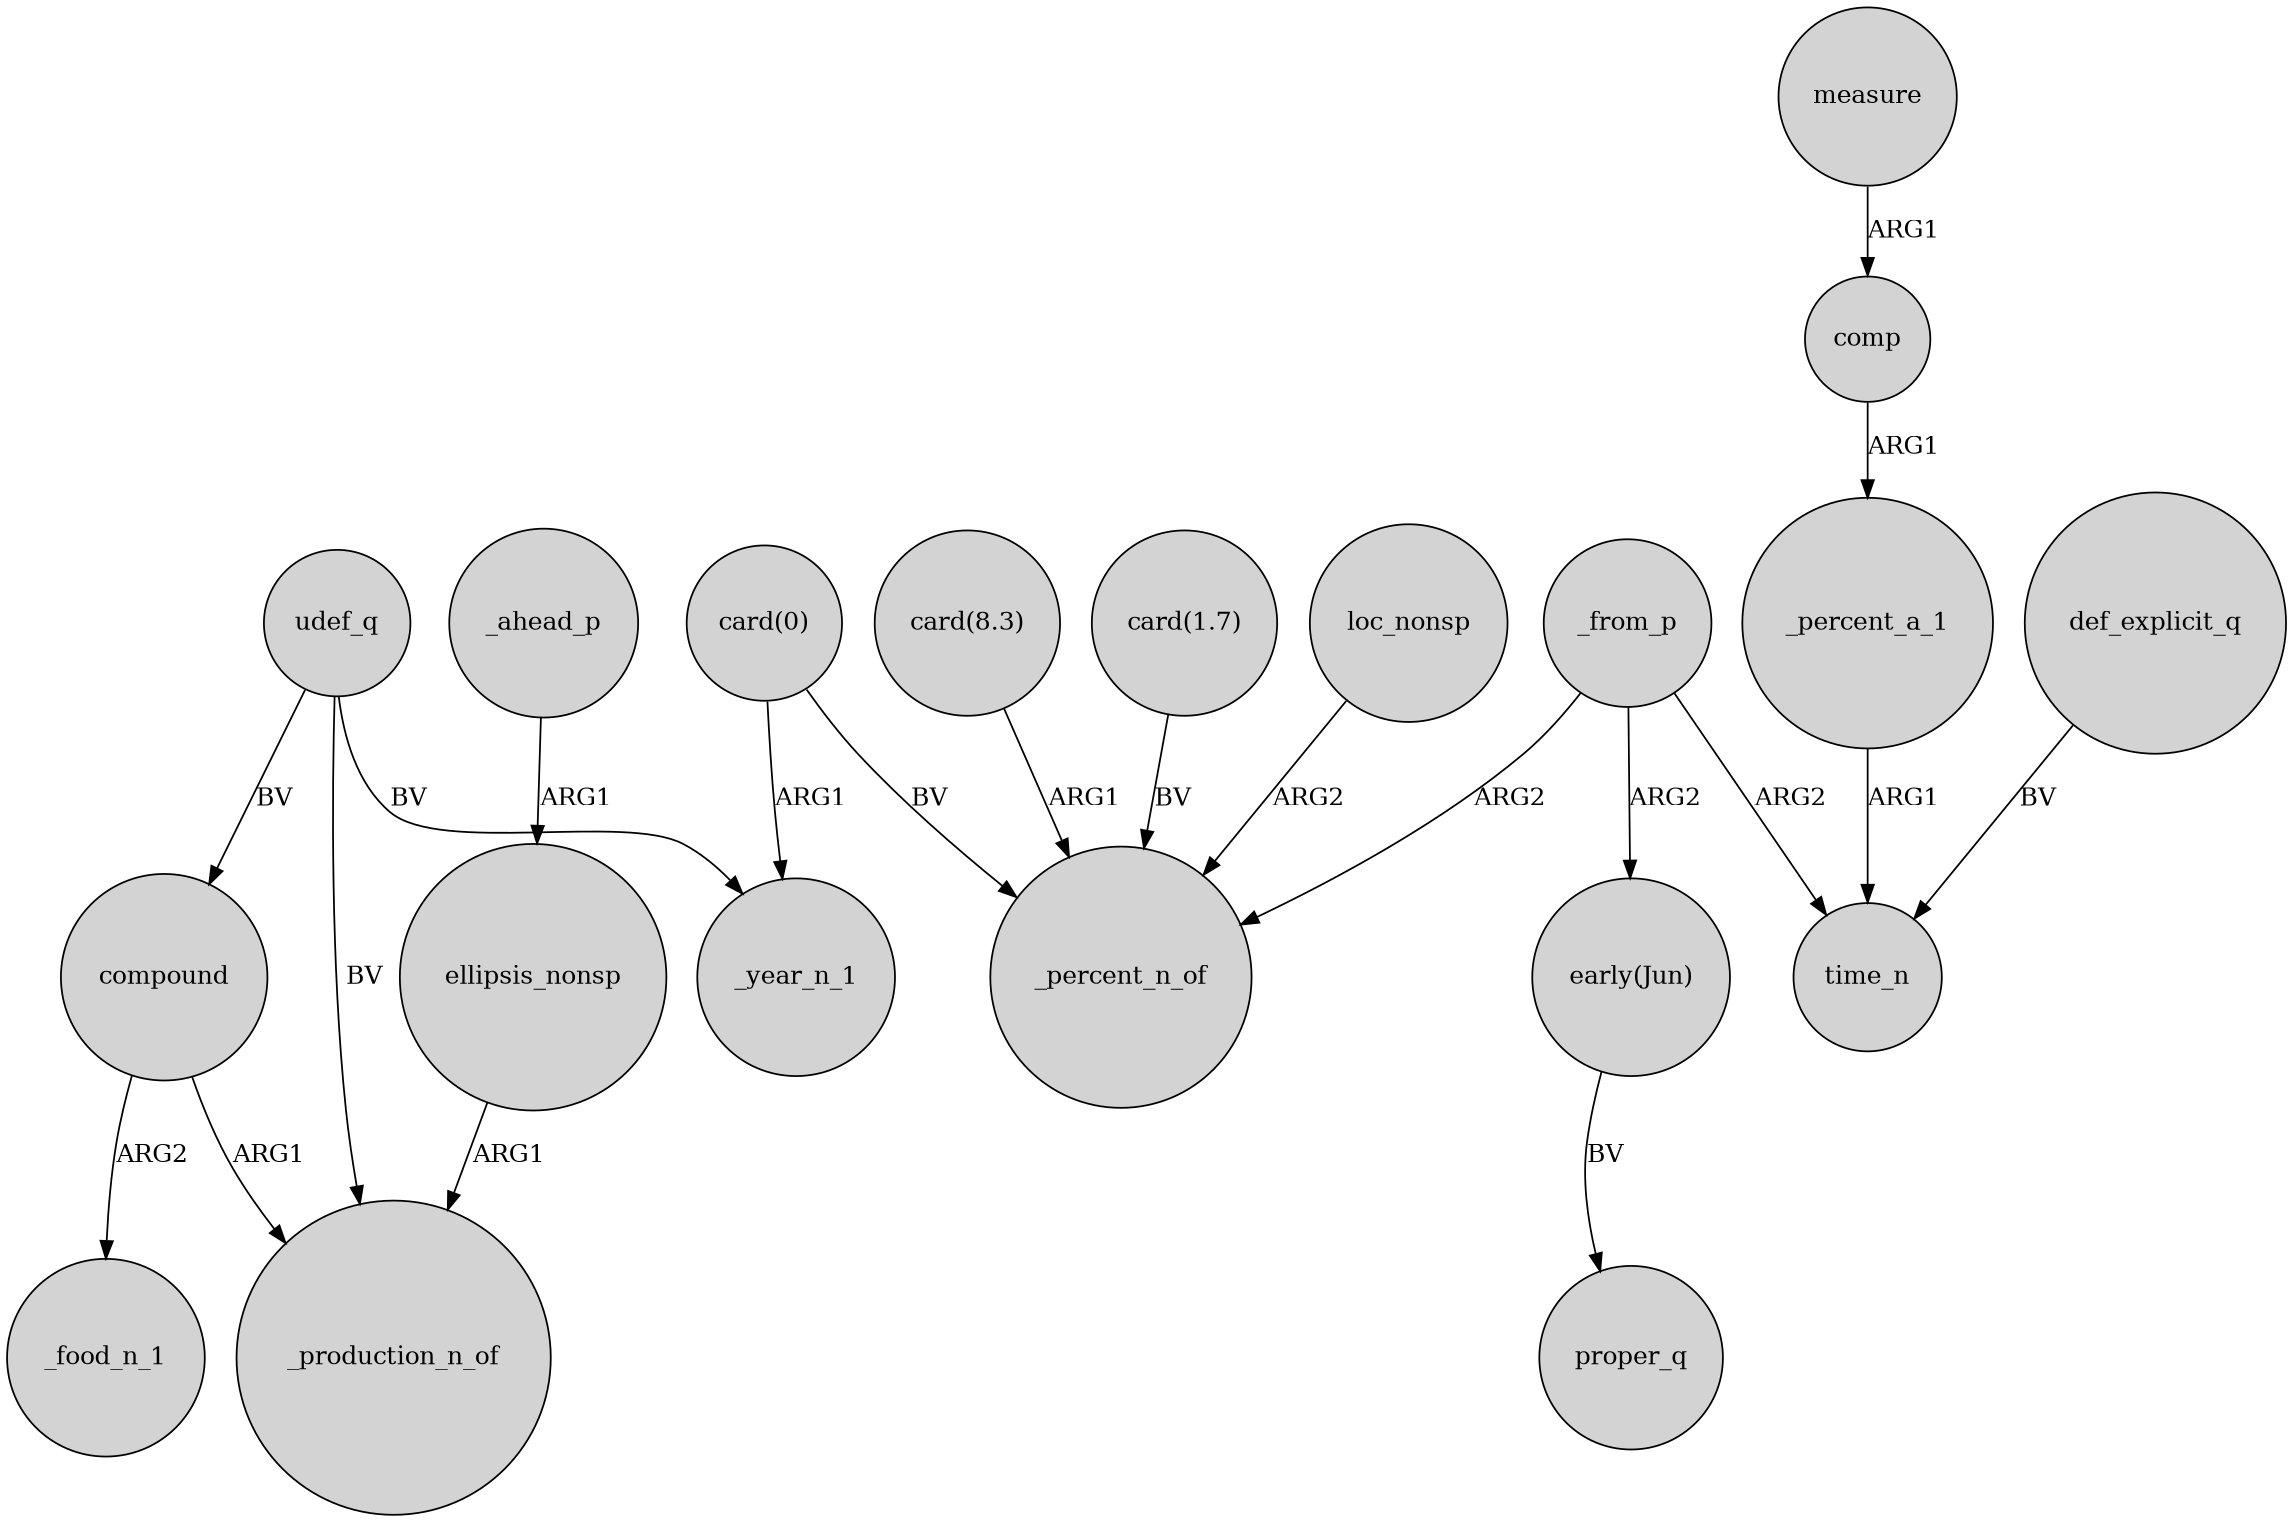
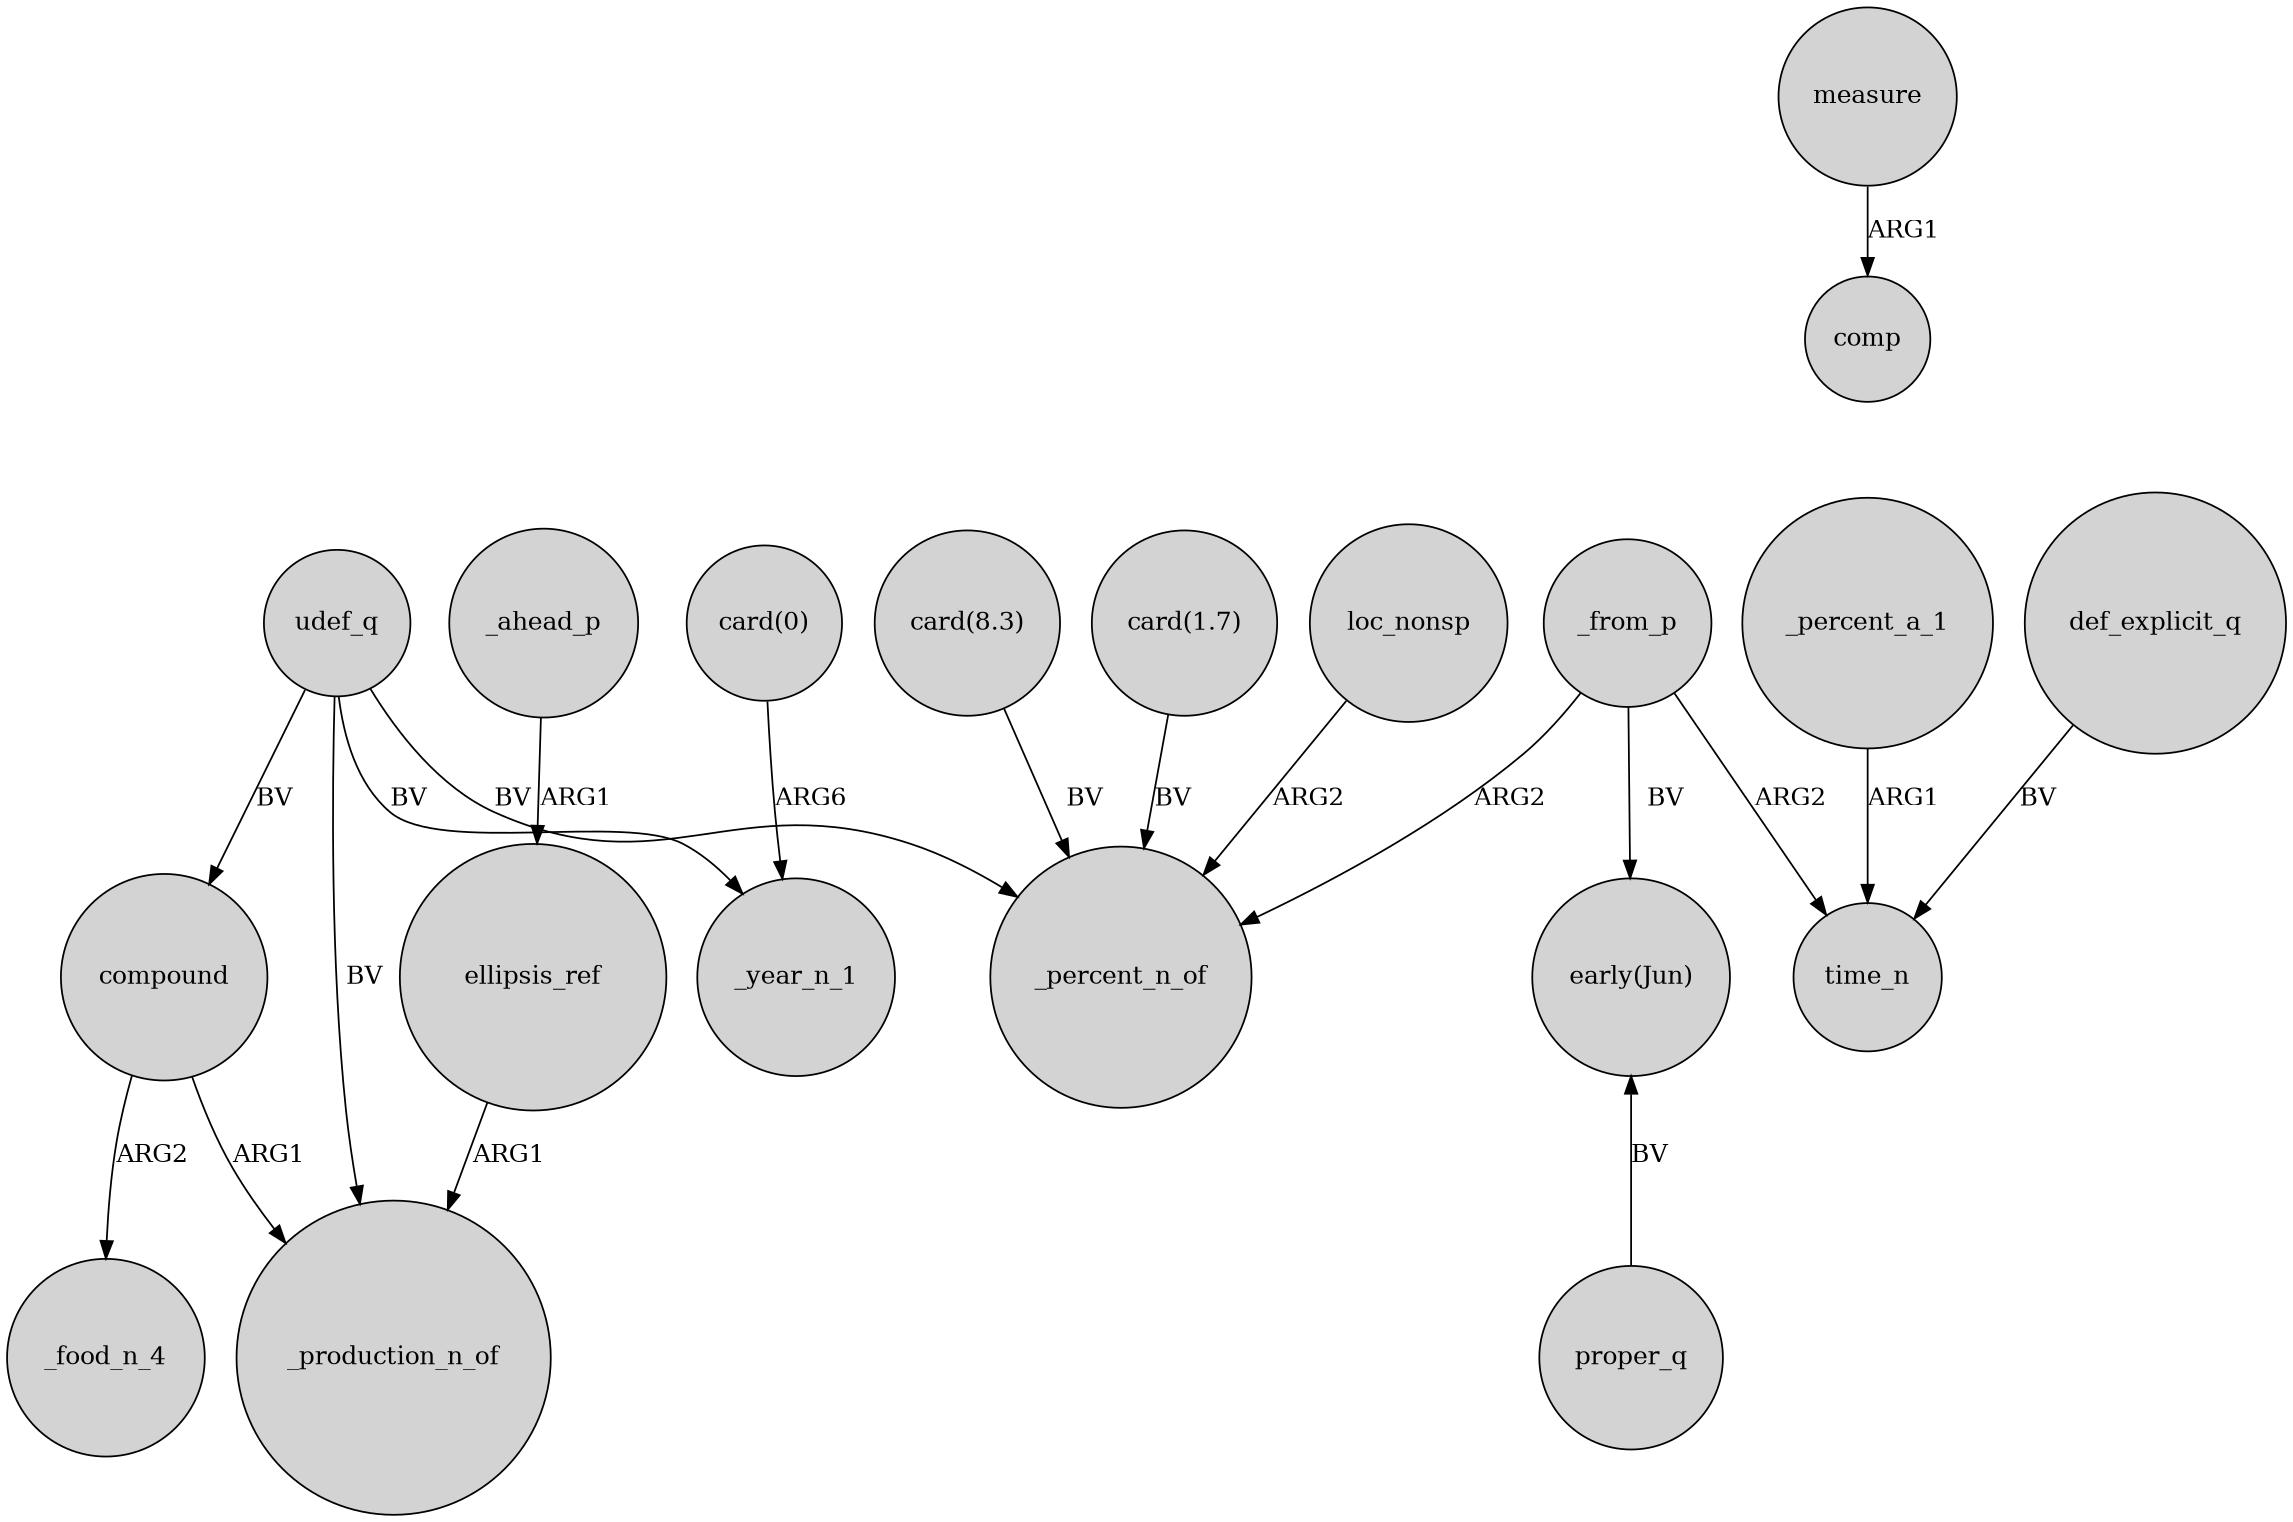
(1868, 441) -> none
(898, 794) -> (699, 835)
(811, 799) -> (811, 799)
(1085, 799) -> (1085, 799)
(1666, 799) -> (1666, 799)
(533, 977) -> (533, 977)
(1585, 1162) -> (1631, 1180)
(106, 1358) -> (106, 1358)
